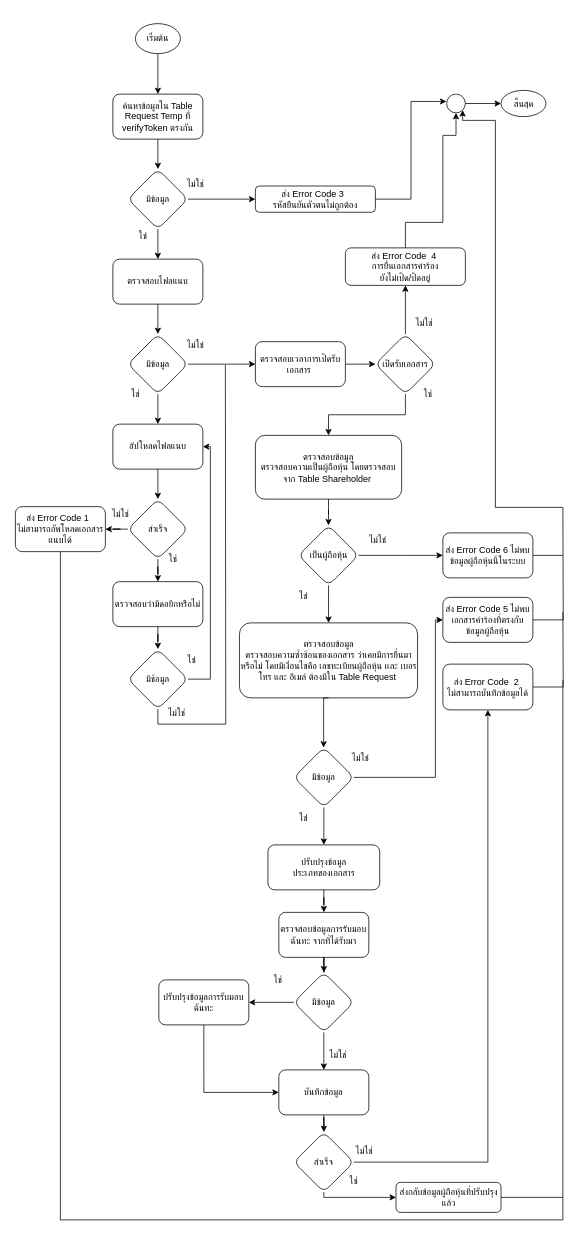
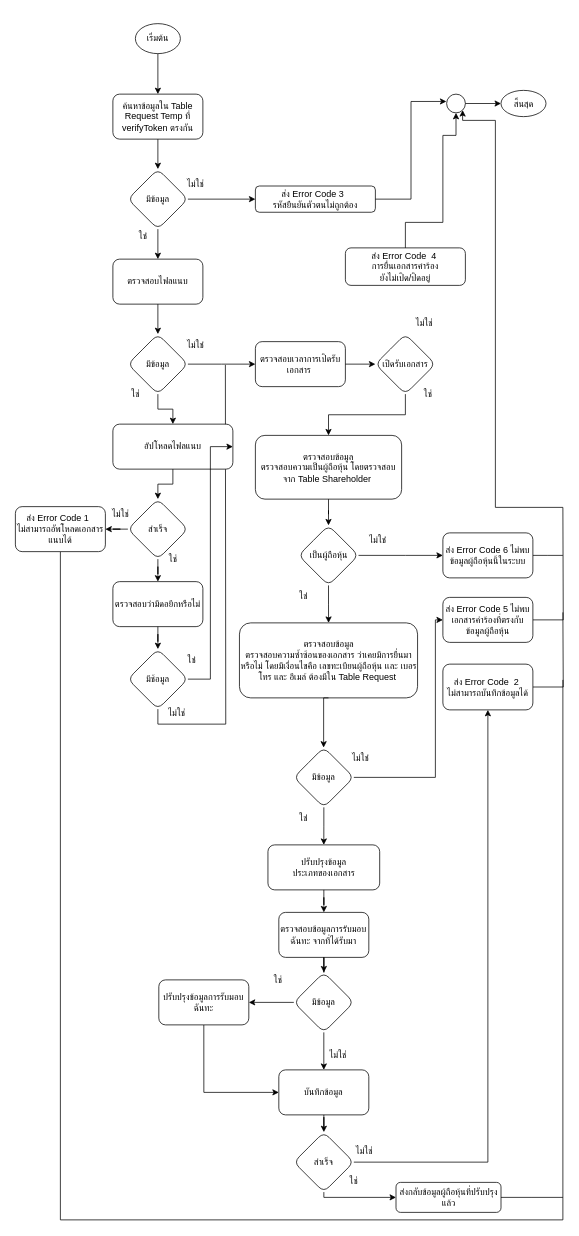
(405, 313) -> none
(158, 447) -> (173, 447)
